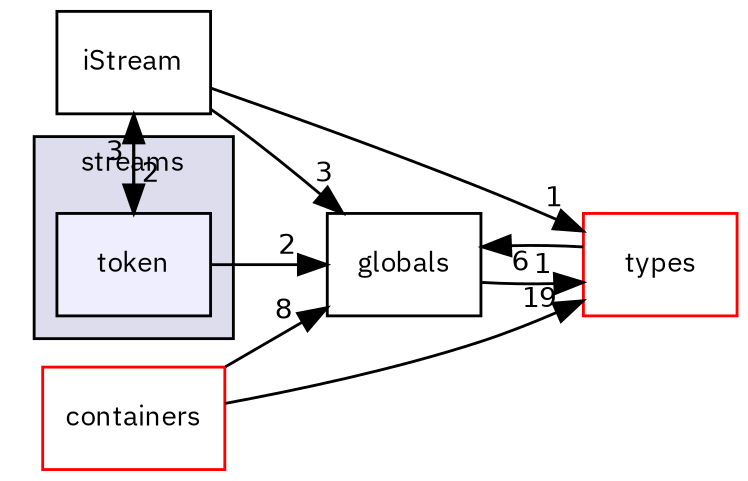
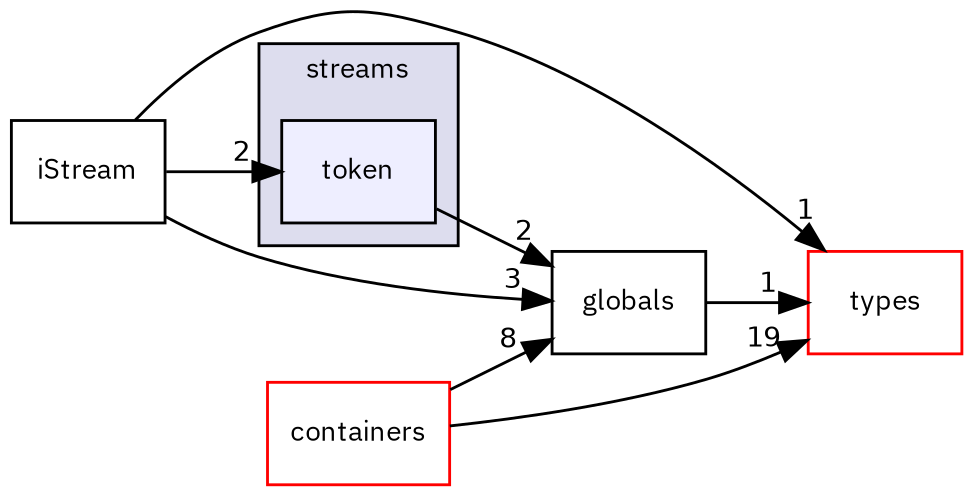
(134, 178) -> none
(547, 246) -> none
